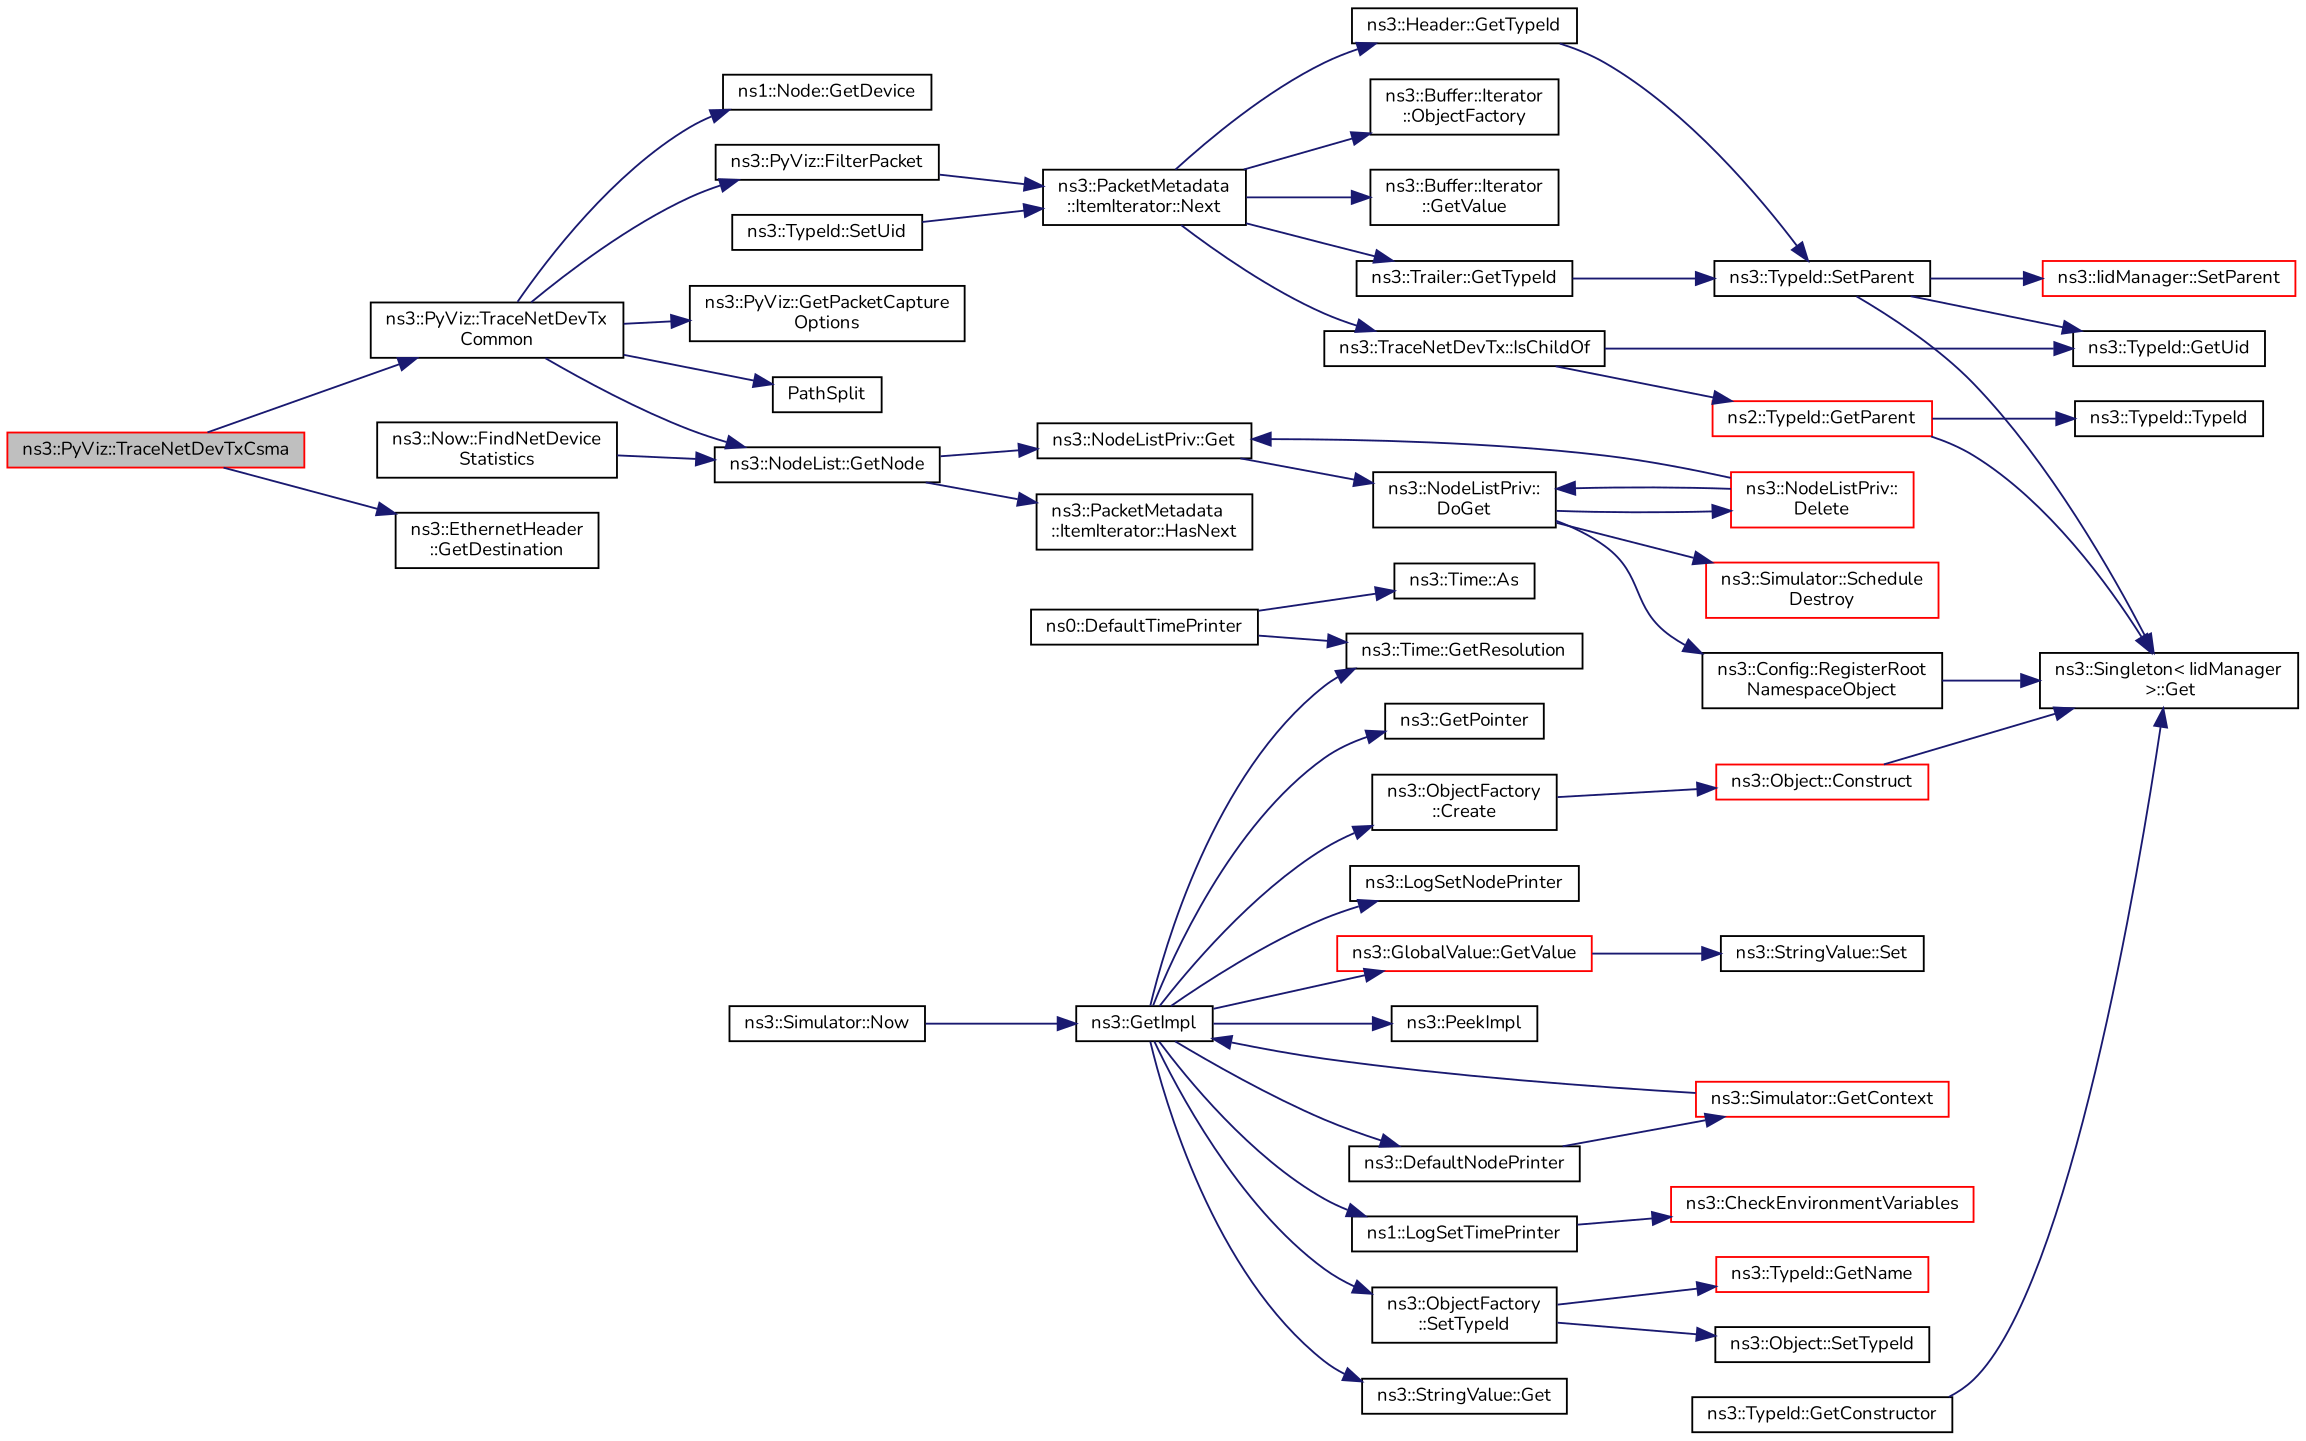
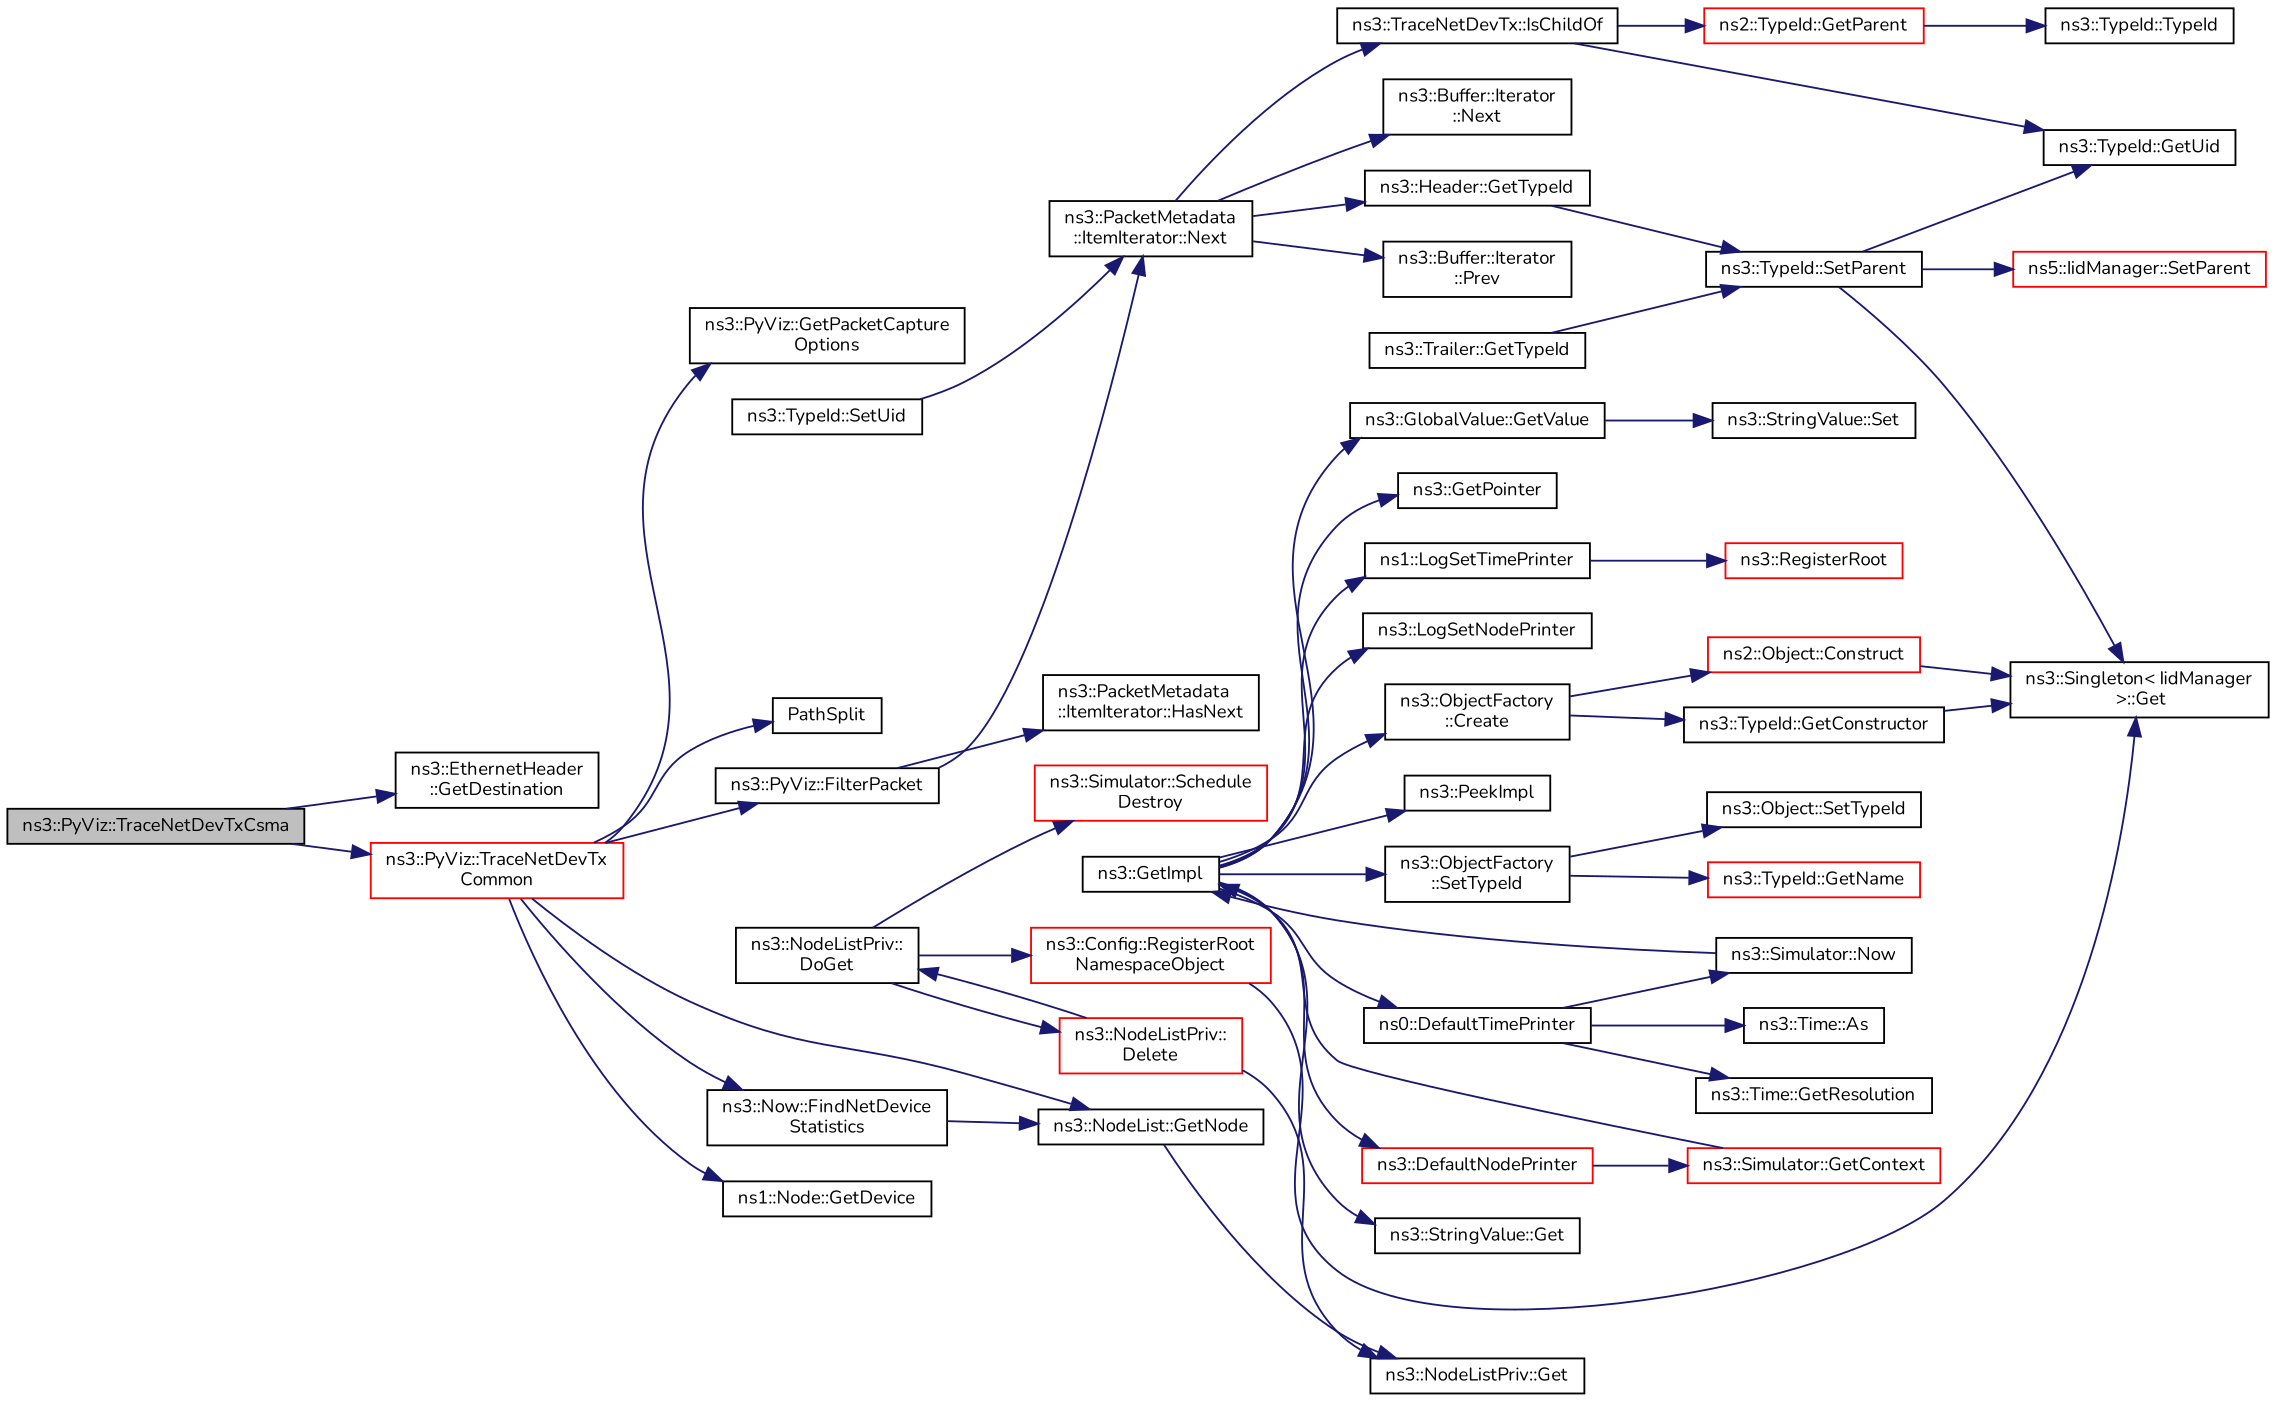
(1464, 107) -> (1477, 107)
(1464, 197) -> (1477, 269)
(1311, 240) -> none
(2169, 279) -> (2140, 269)
(497, 330) -> (497, 871)
(156, 450) -> (156, 826)
(1297, 469) -> none
(972, 491) -> (983, 746)
(2051, 520) -> none
(1822, 681) -> (1151, 955)
none -> (1618, 717)
(1822, 782) -> (1814, 655)
(1217, 825) -> (1310, 955)
(1464, 954) -> (1477, 421)
none -> (1637, 992)
none -> (614, 1001)
(1464, 1164) -> (1477, 1166)
(1822, 1204) -> (1814, 561)
